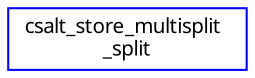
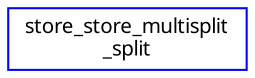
(127, 39) -> (127, 39)
